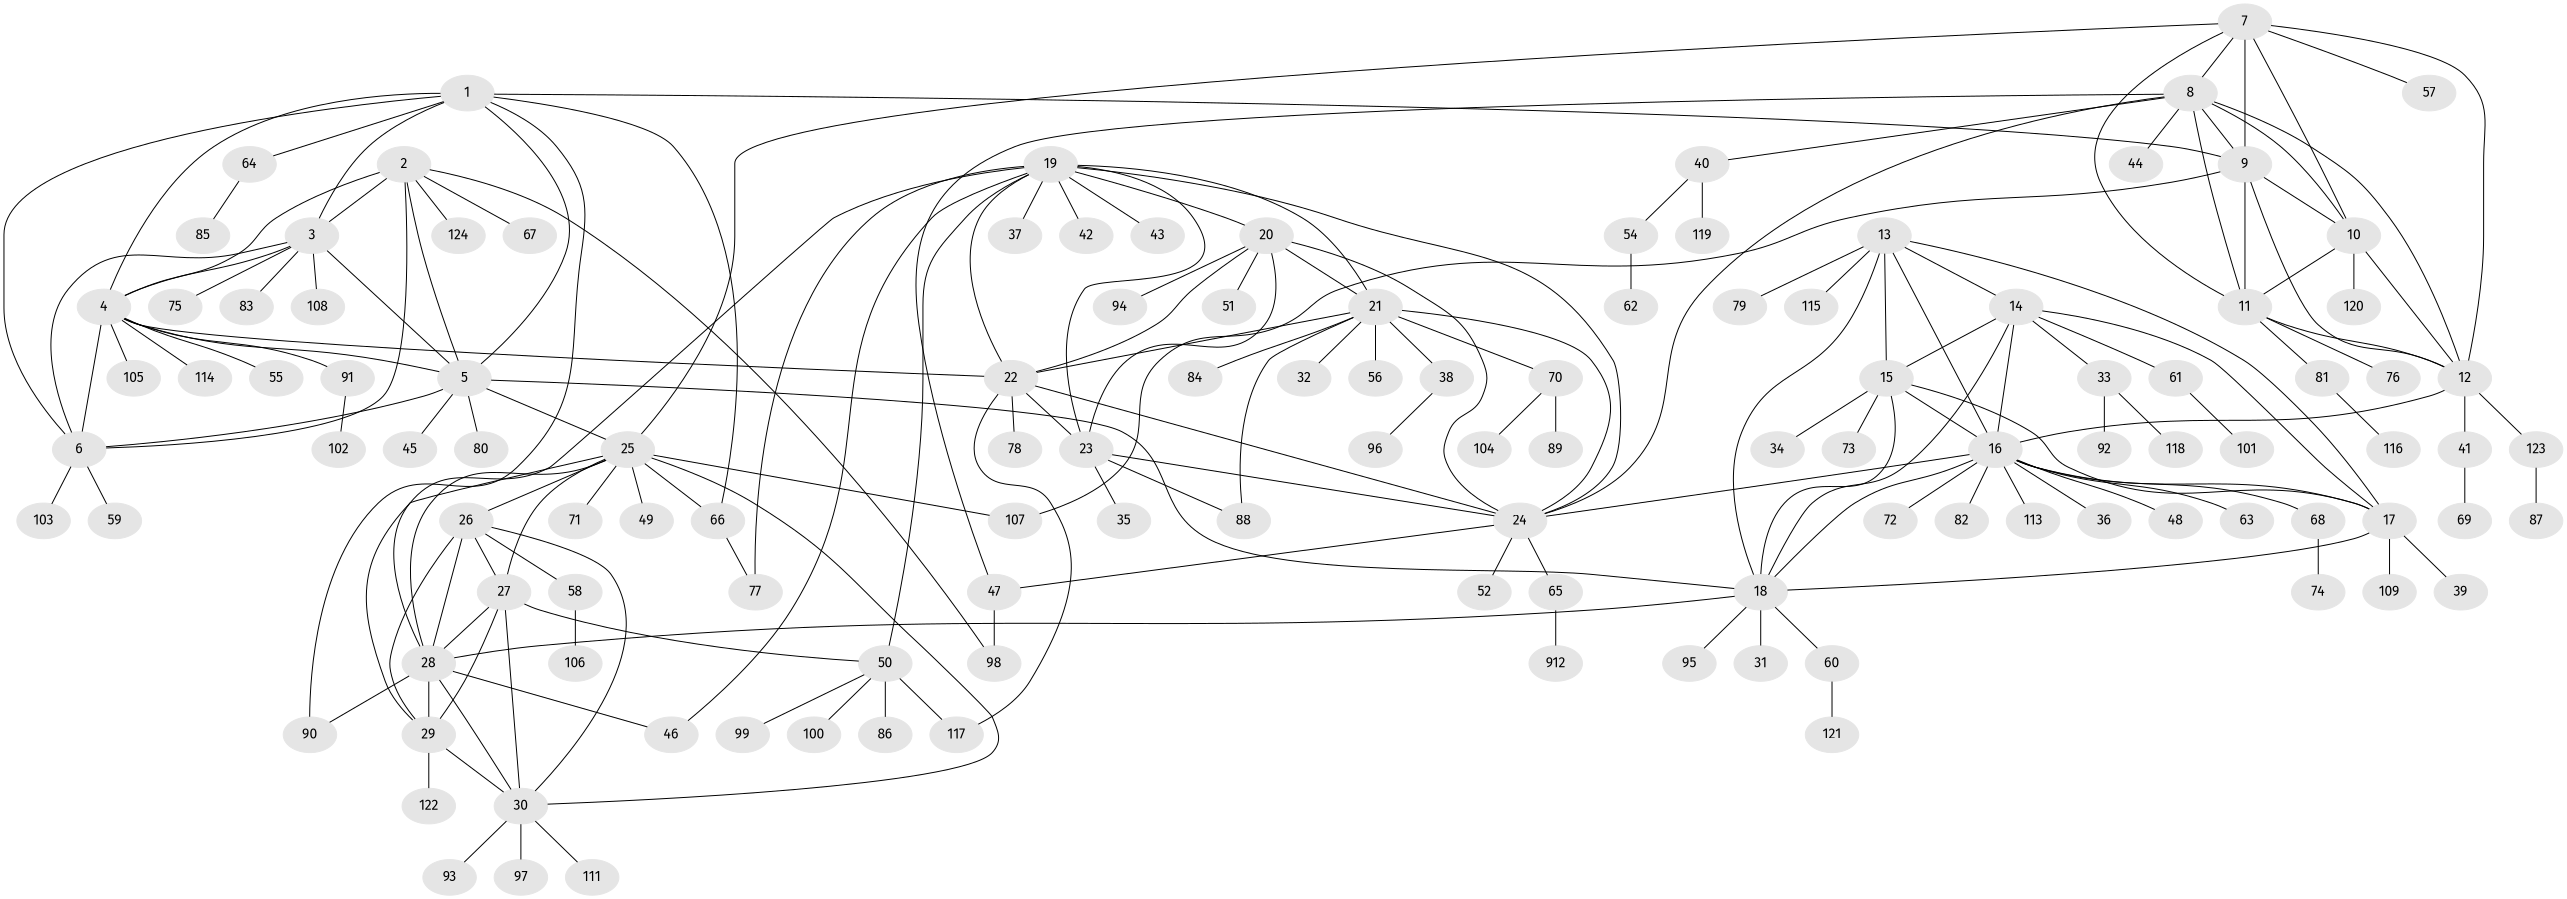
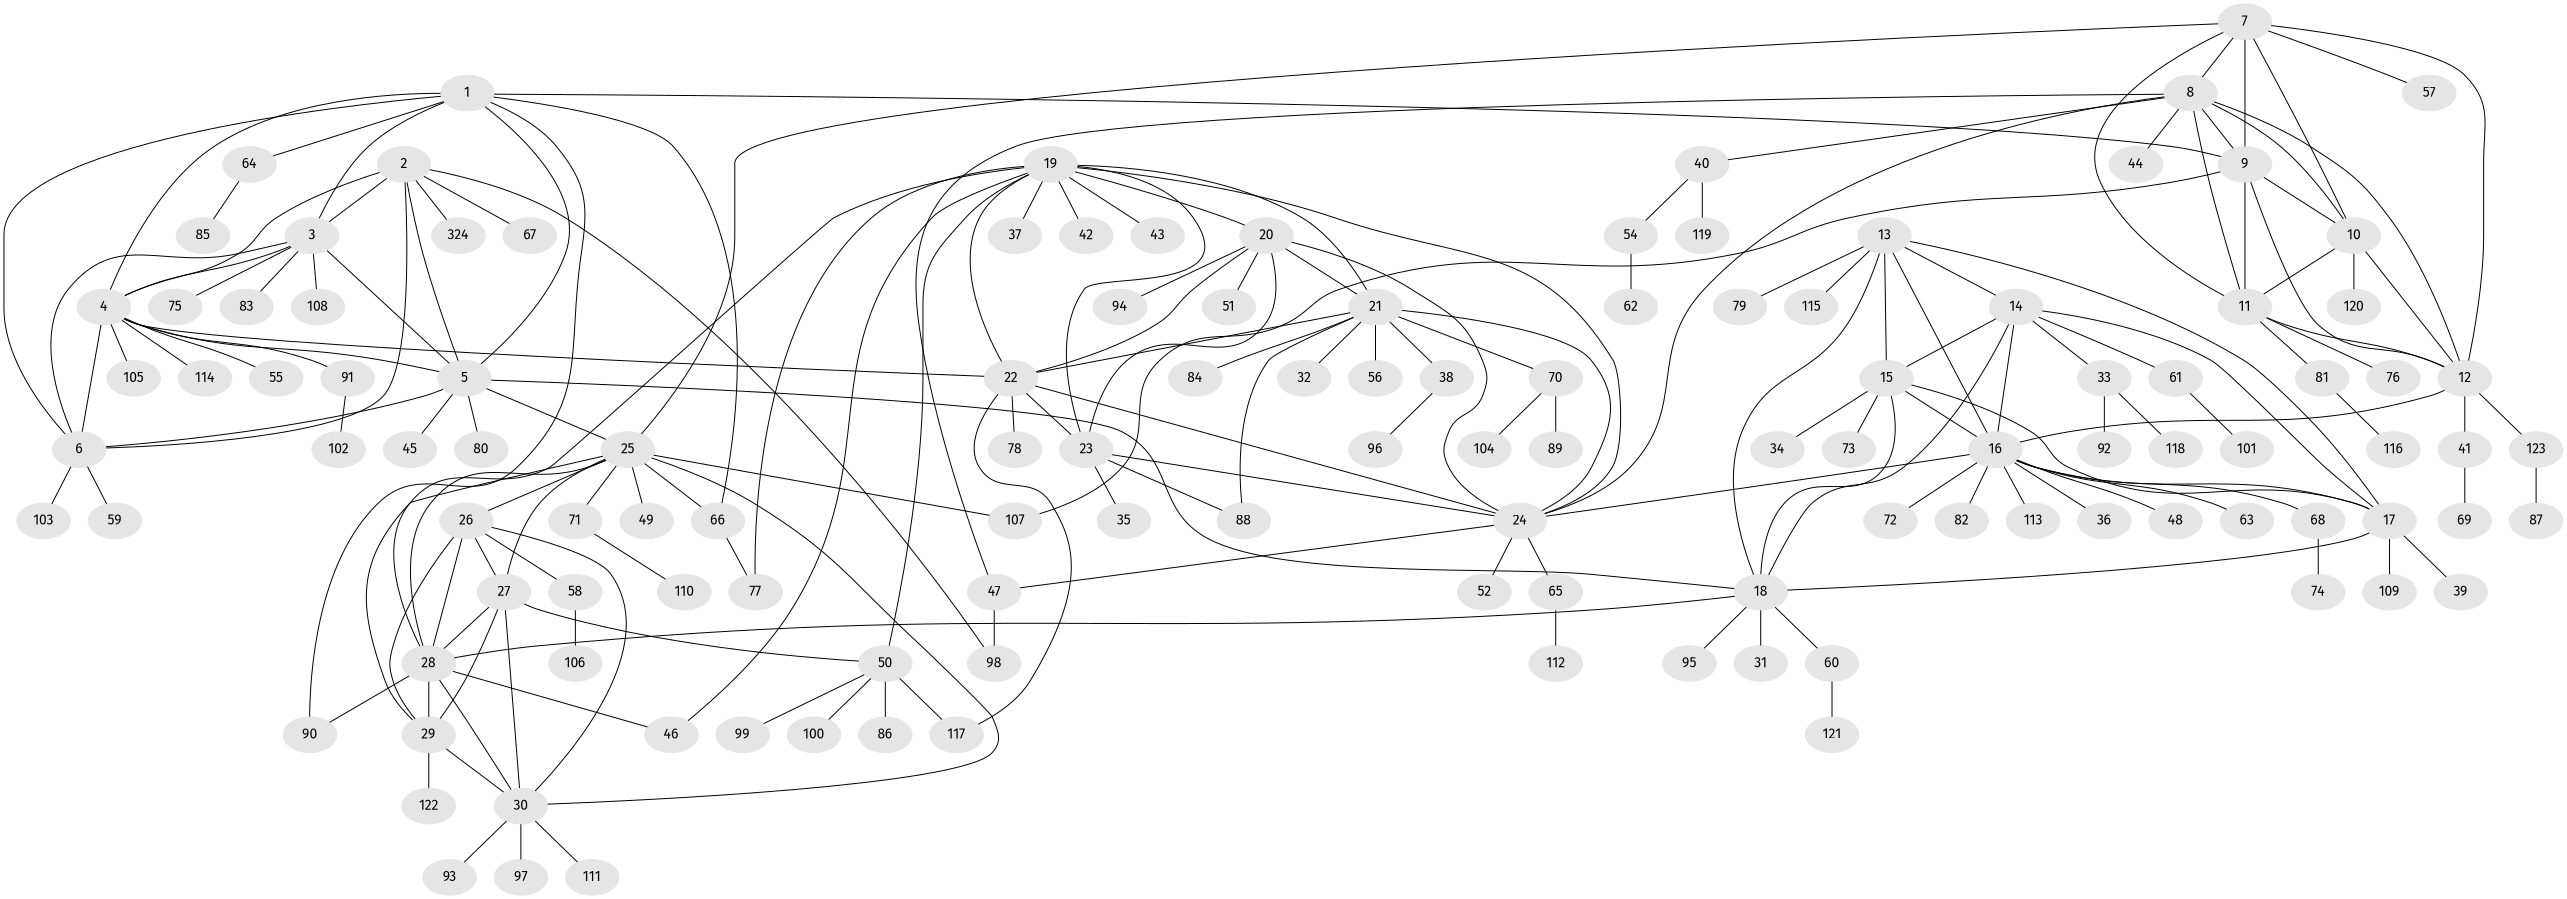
(458, 236) -> (458, 236)
(1862, 499) -> none
none -> (684, 592)
(1556, 663) -> (1556, 663)
